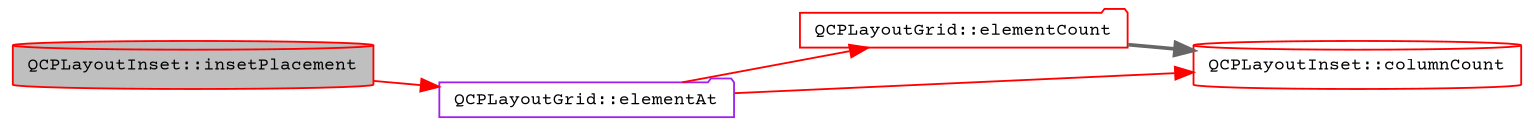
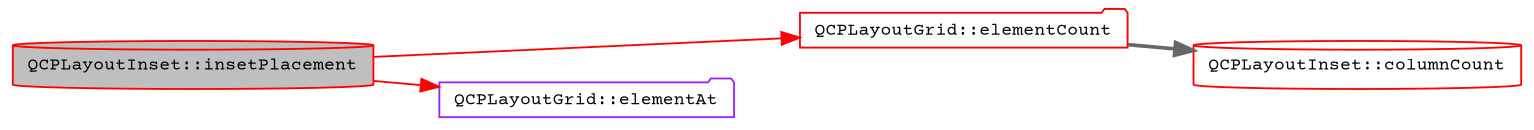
(766, 67) -> (578, 48)
(955, 83) -> none
